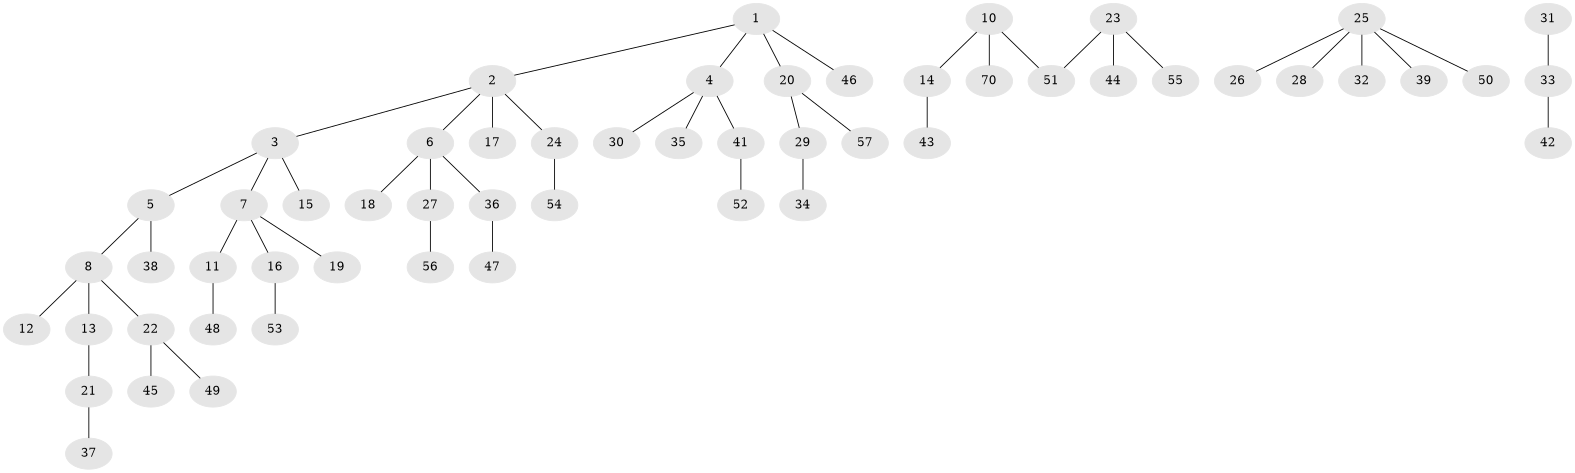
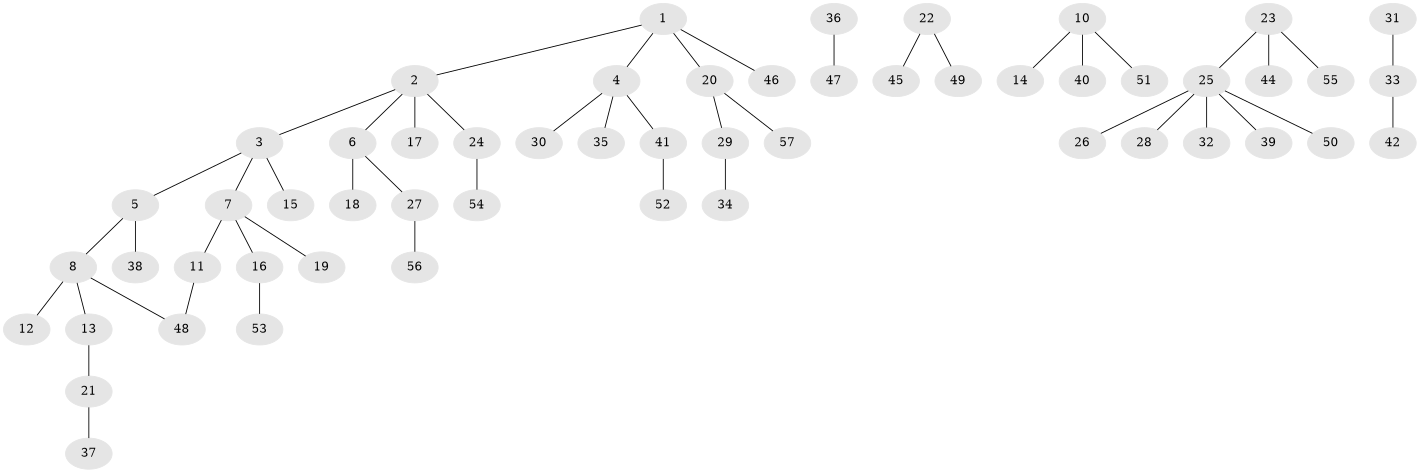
(1083, 50) -> (1238, 50)
(989, 81) -> (1082, 81)
(927, 143) -> none
(461, 174) -> none
(120, 298) -> (128, 298)
